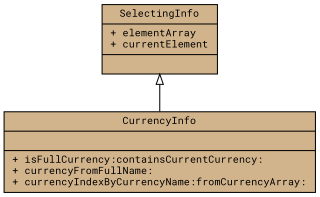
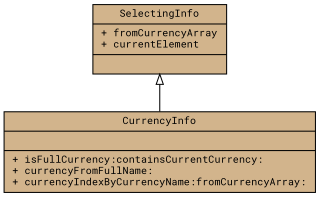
(154, 33) -> (160, 33)
